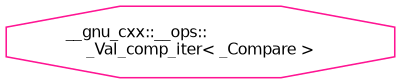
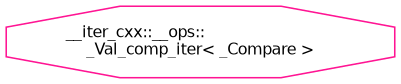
(200, 42) -> (200, 42)
